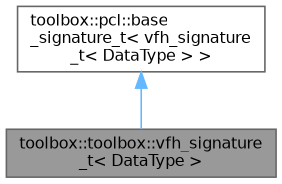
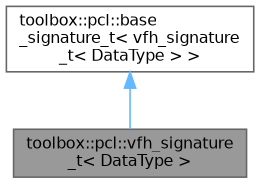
(141, 153) -> (130, 153)
